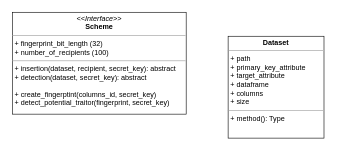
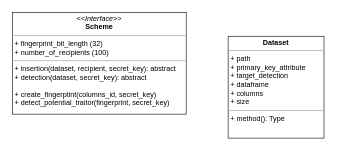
(272, 71) -> (272, 71)
